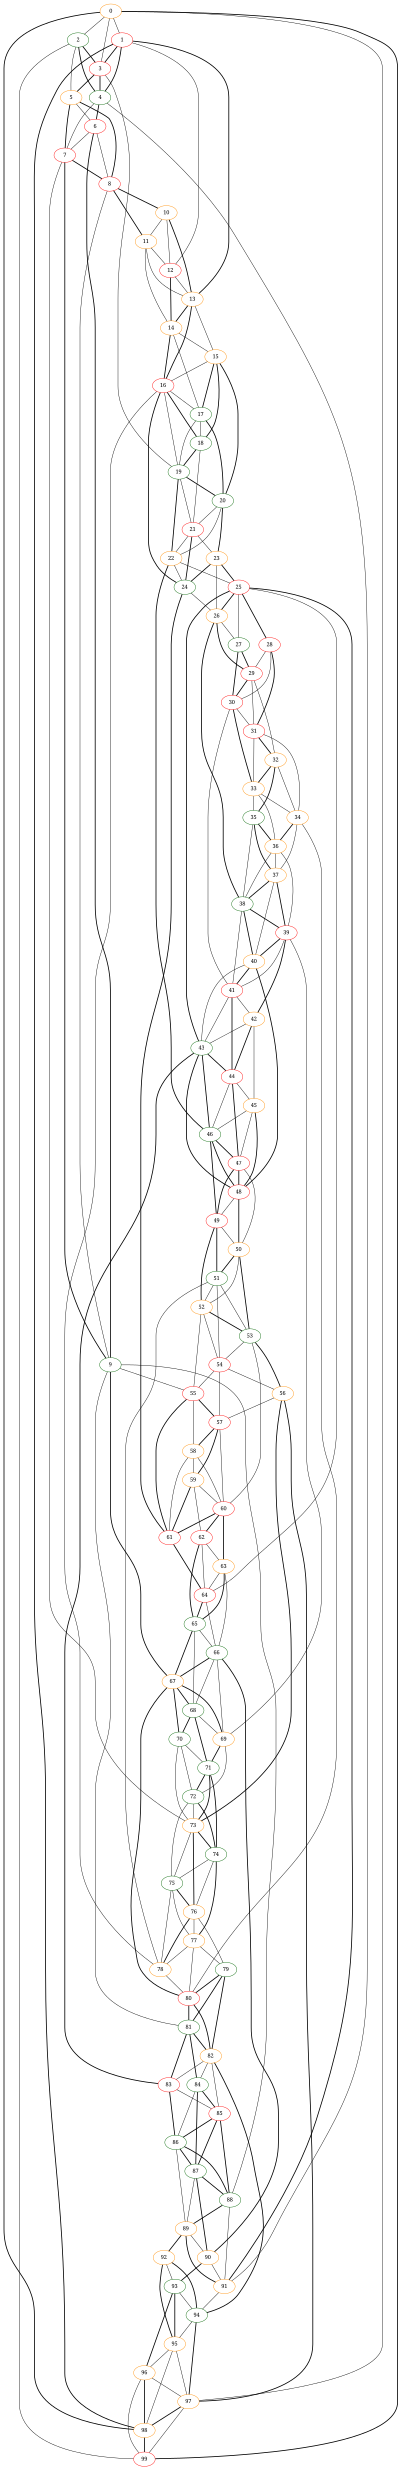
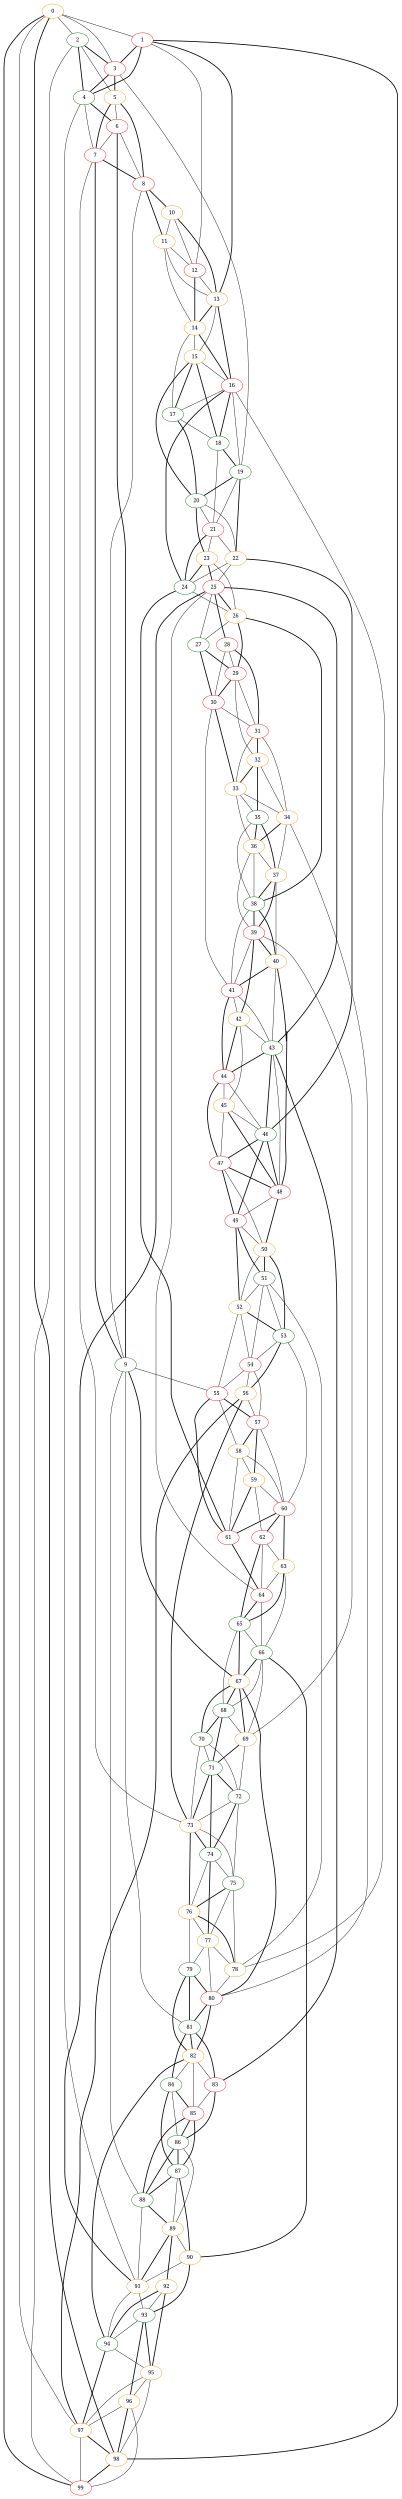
(184, 442) -> none
(186, 1130) -> (280, 1117)
none -> (142, 2303)
